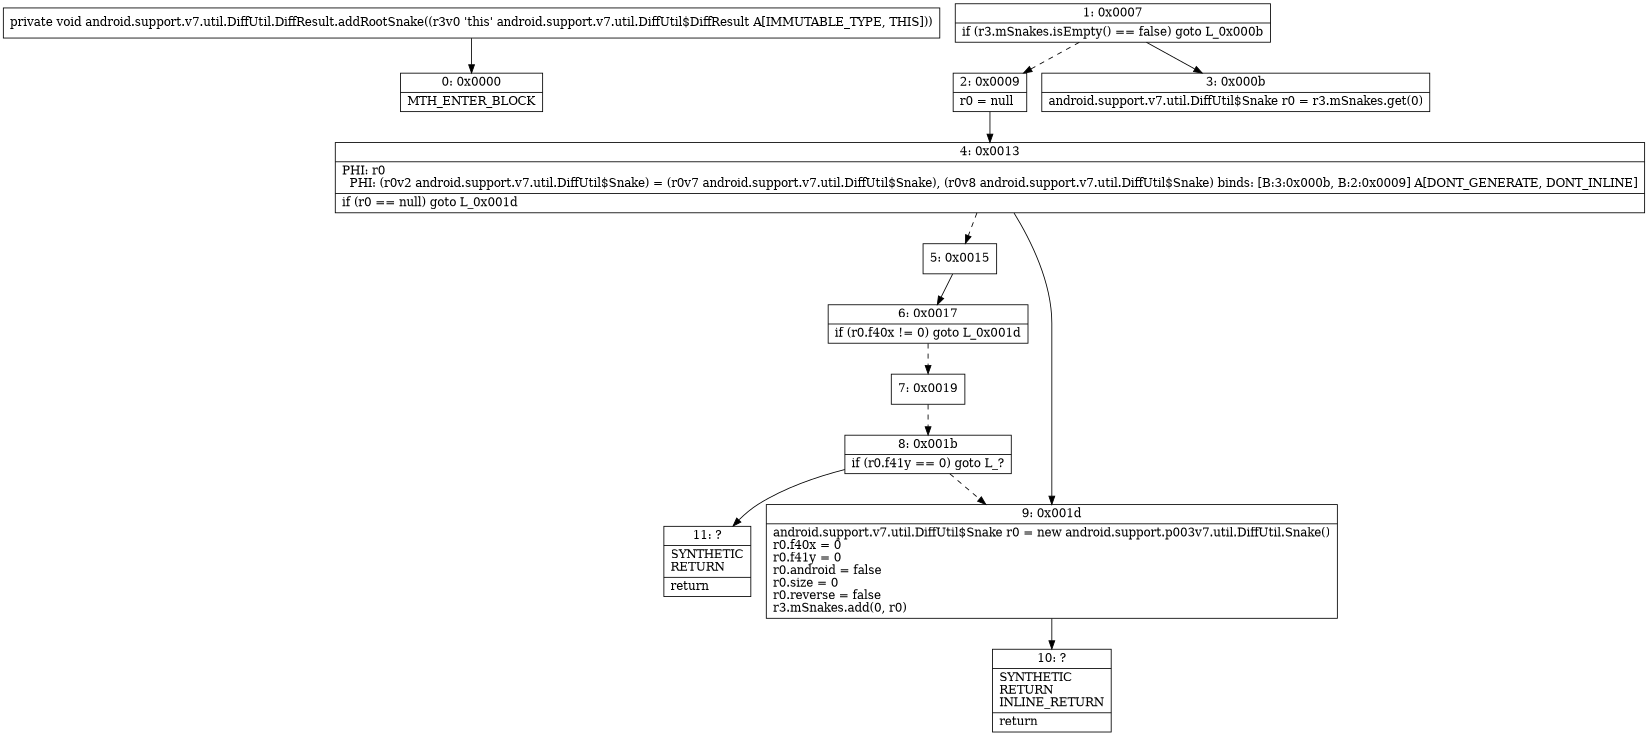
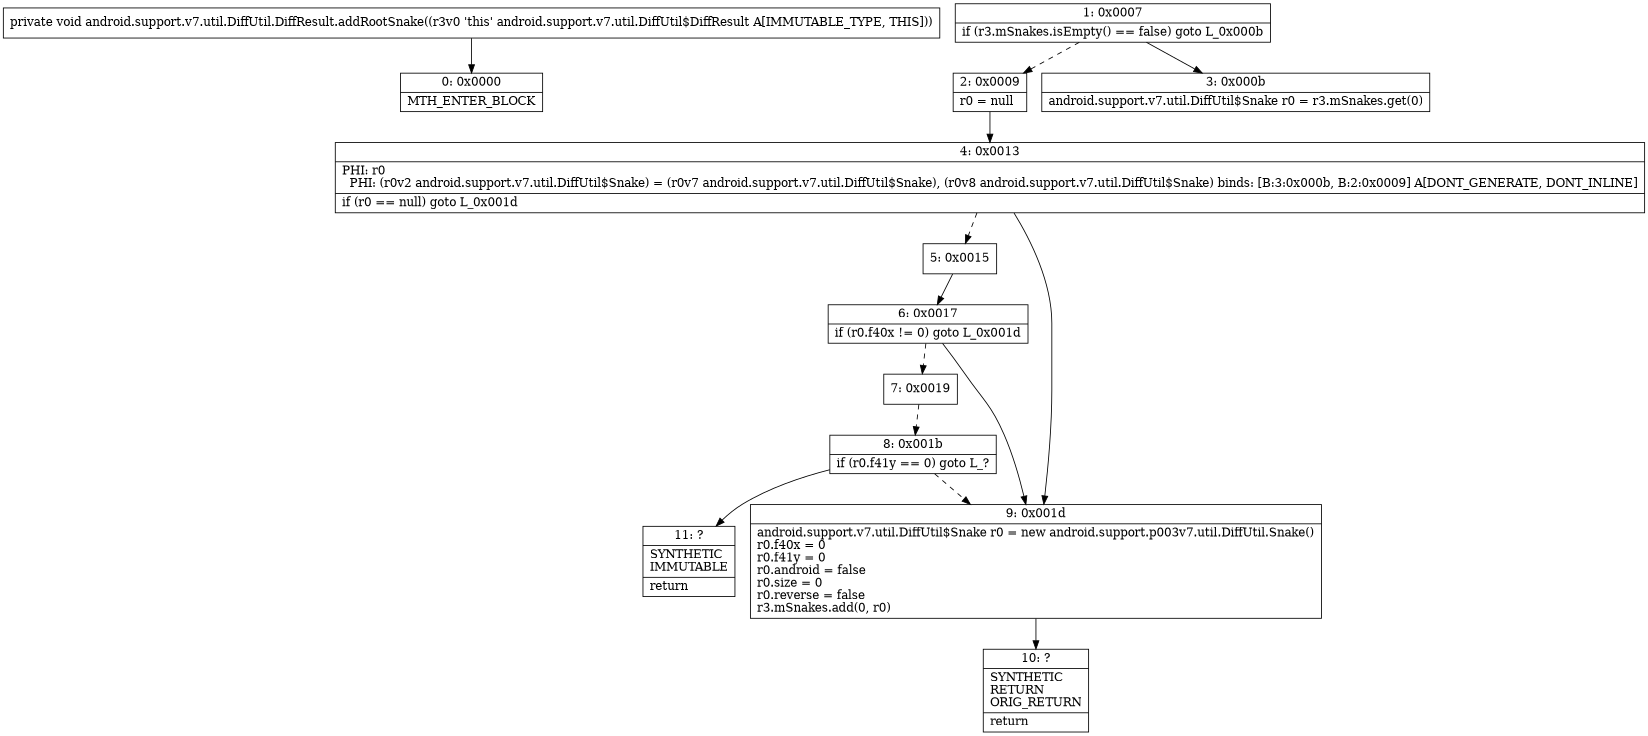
none -> (994, 414)
(698, 567) -> (689, 567)
(1052, 703) -> (1036, 703)
